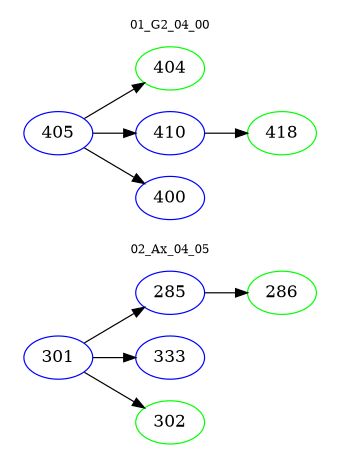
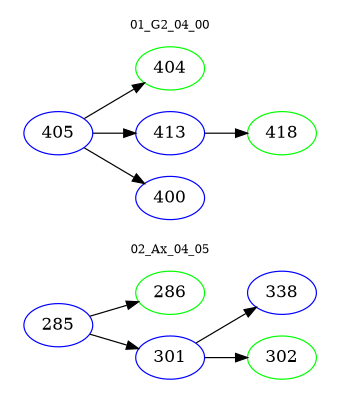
(170, 133) -> (170, 133)
(109, 328) -> (108, 340)
(170, 358) -> (282, 293)
